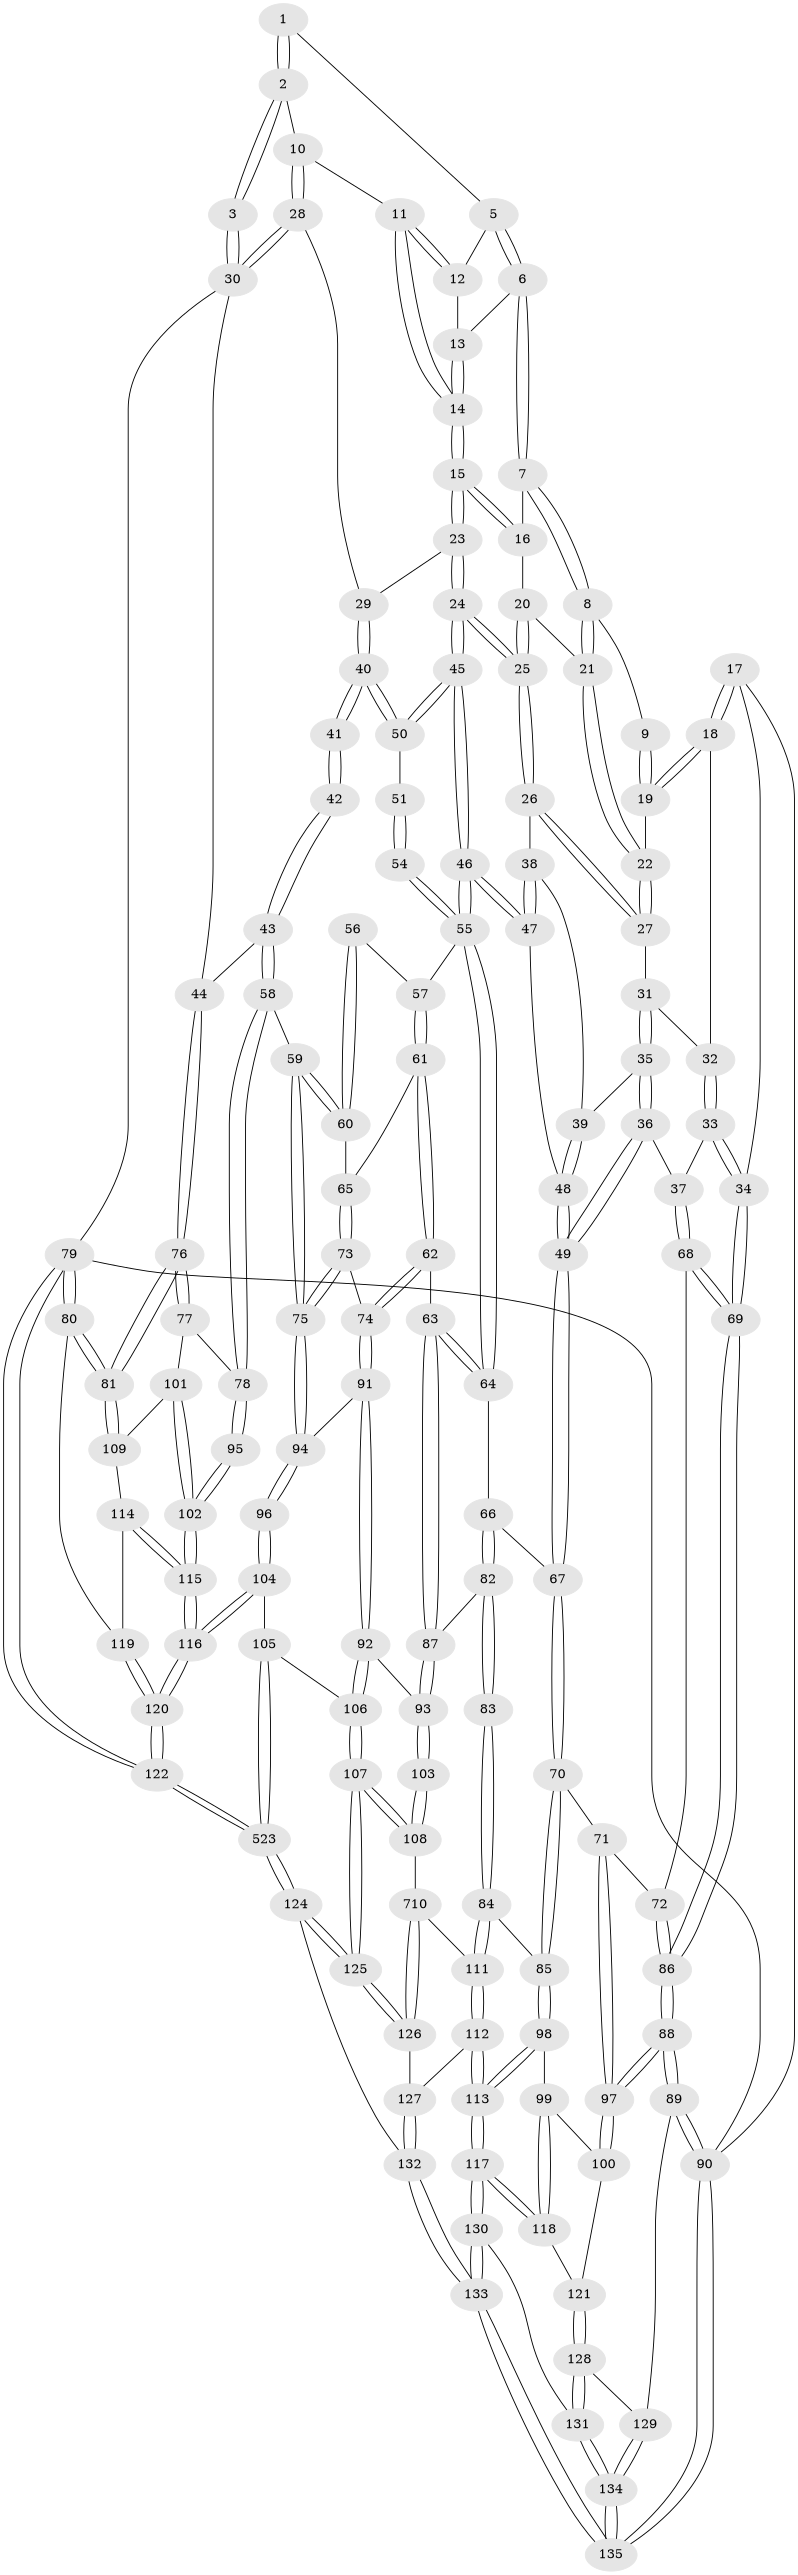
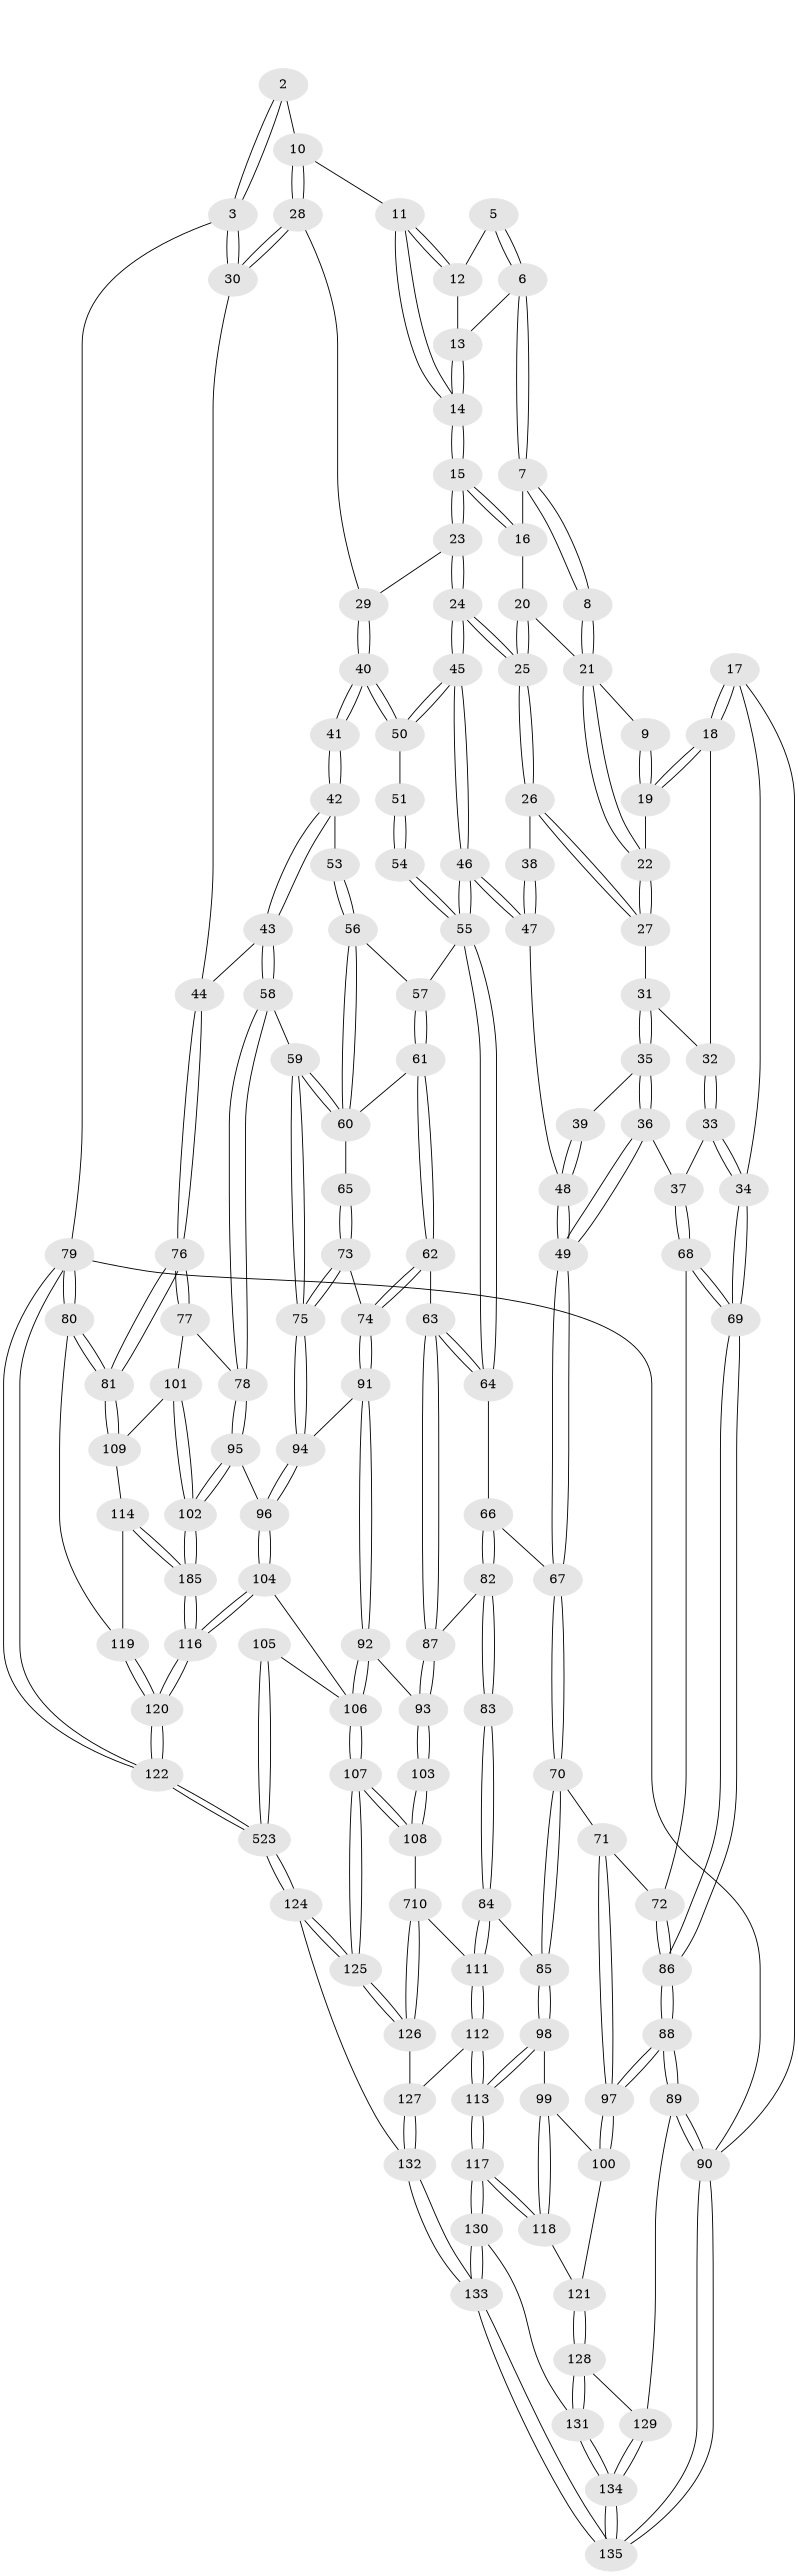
(283, 20) -> none
(626, 667) -> (617, 702)
(128, 754) -> (82, 698)
none -> (335, 865)
(579, 990) -> none
(387, 1126) -> (383, 1092)
none -> (250, 1482)
(190, 1580) -> (190, 1580)
(265, 1612) -> (310, 1645)
